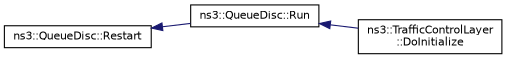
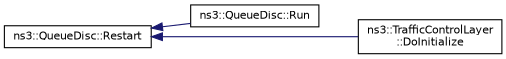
(344, 27) -> (260, 37)
